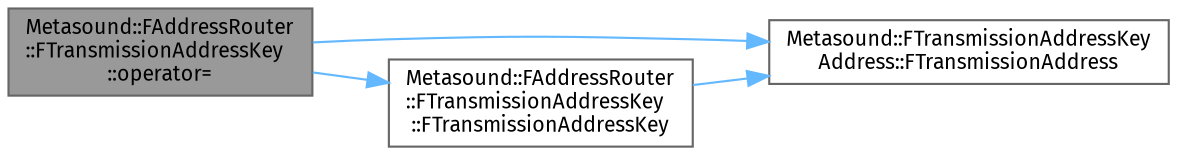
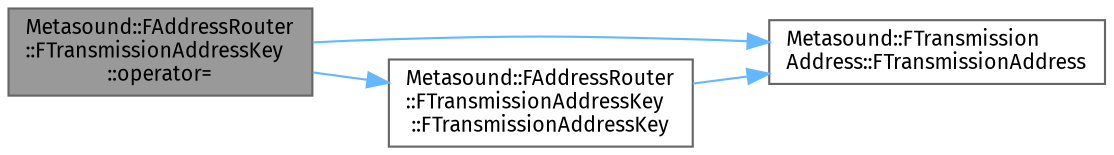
(969, 52) -> (937, 52)
